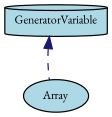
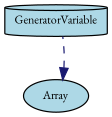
(48, 64) -> (64, 52)
